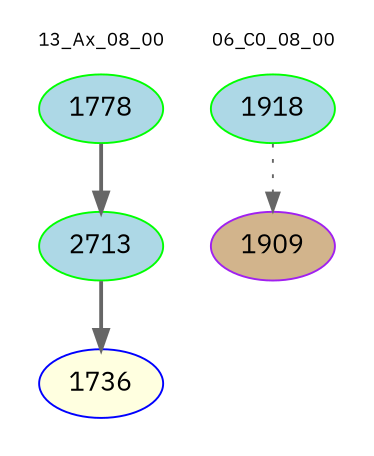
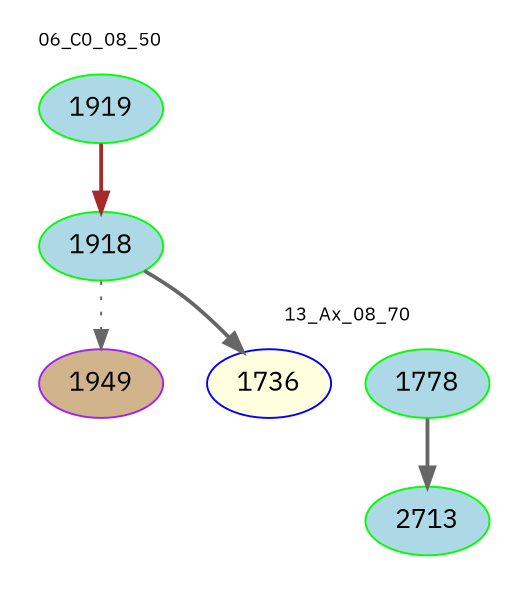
(102, 41) -> (348, 316)
(274, 41) -> (100, 41)
none -> (101, 109)
(273, 246) -> (101, 384)
(101, 306) -> (206, 315)
